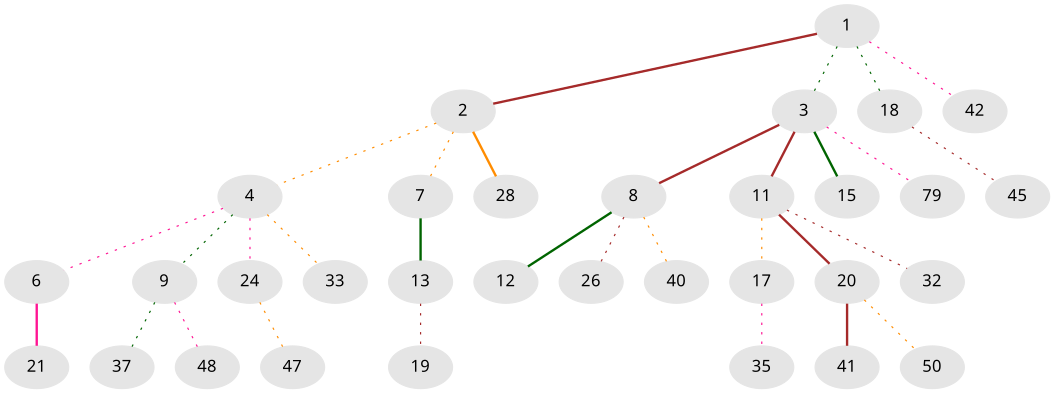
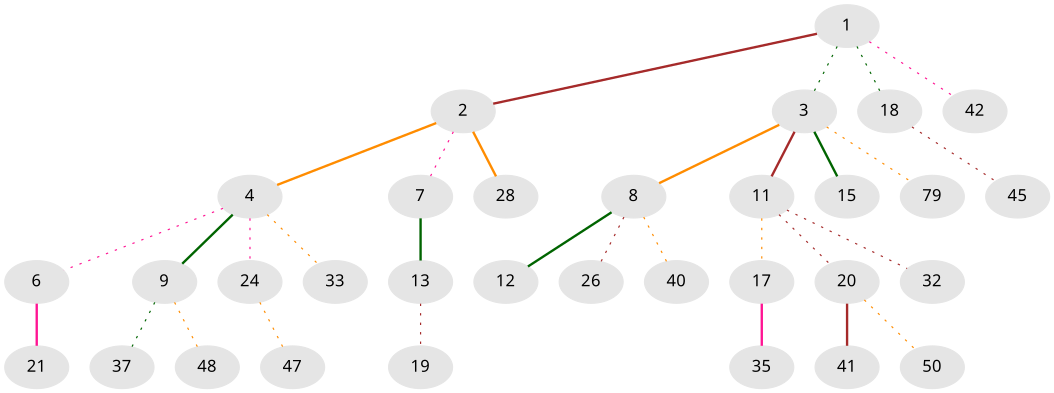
(357, 154) -> (357, 154)
(442, 154) -> (442, 154)
(719, 154) -> (719, 154)
(869, 154) -> (869, 154)
(207, 239) -> (207, 239)
(804, 239) -> (804, 239)
(186, 325) -> (186, 325)
(762, 325) -> (762, 325)
